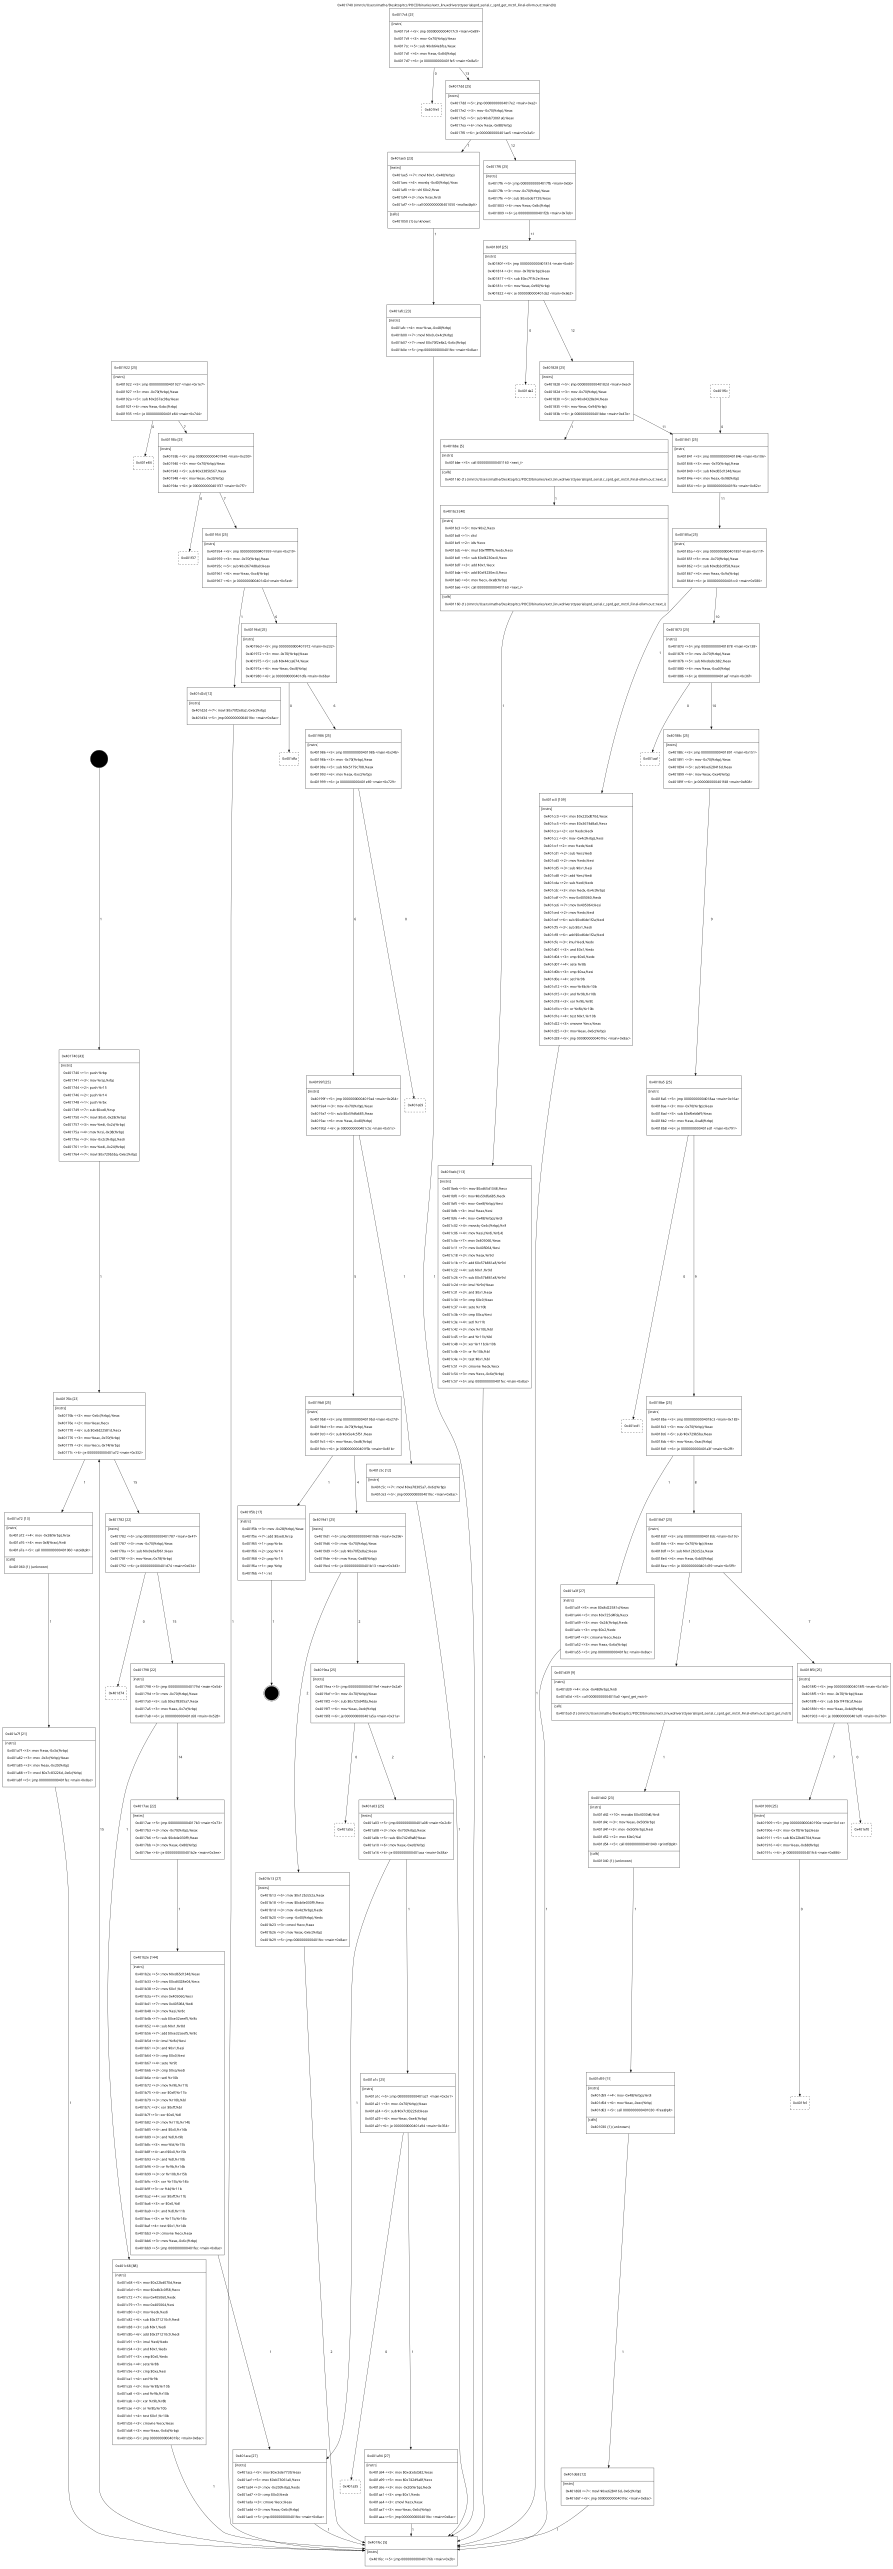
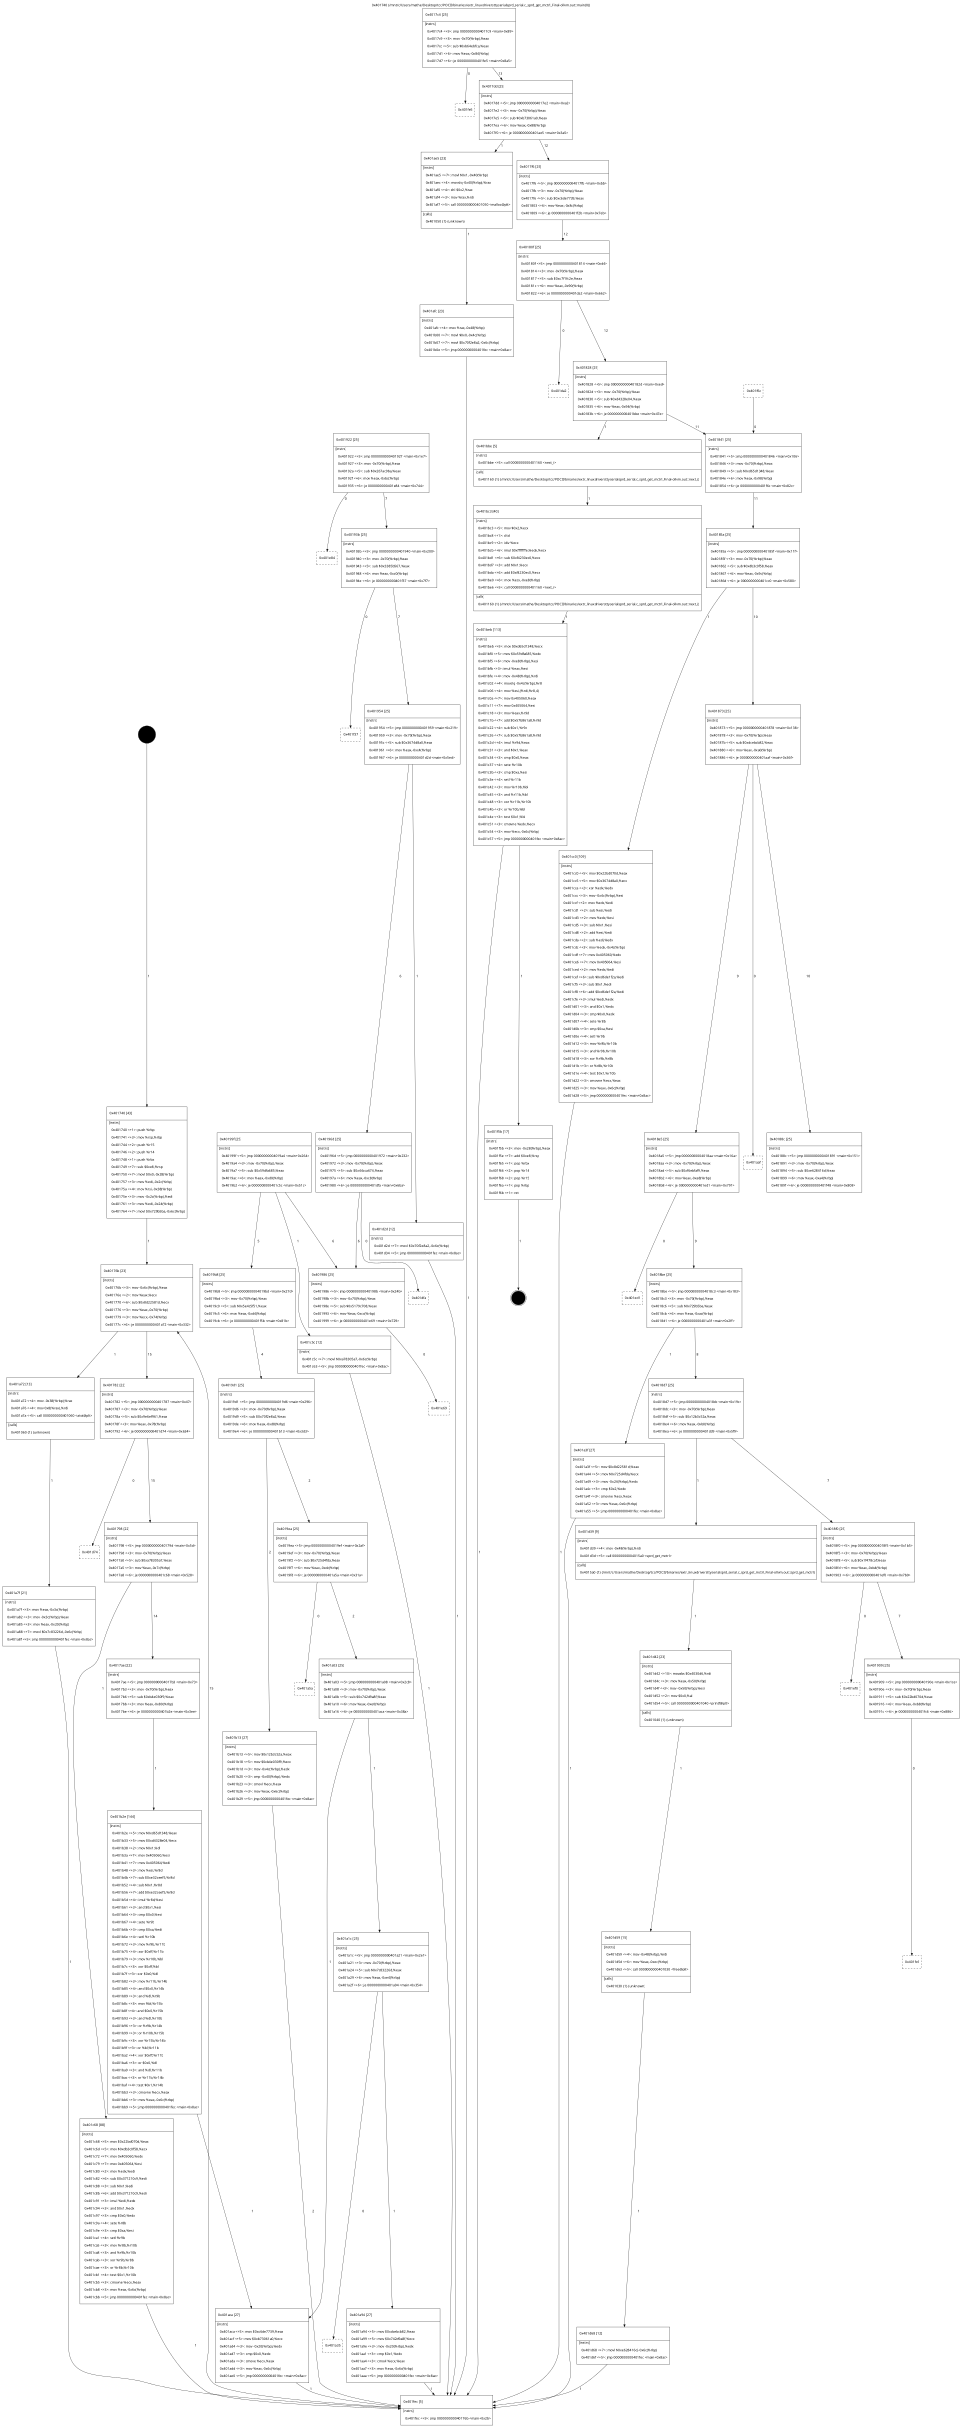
(353, 931) -> (311, 1229)
(703, 931) -> (722, 947)
(316, 1480) -> (519, 984)
